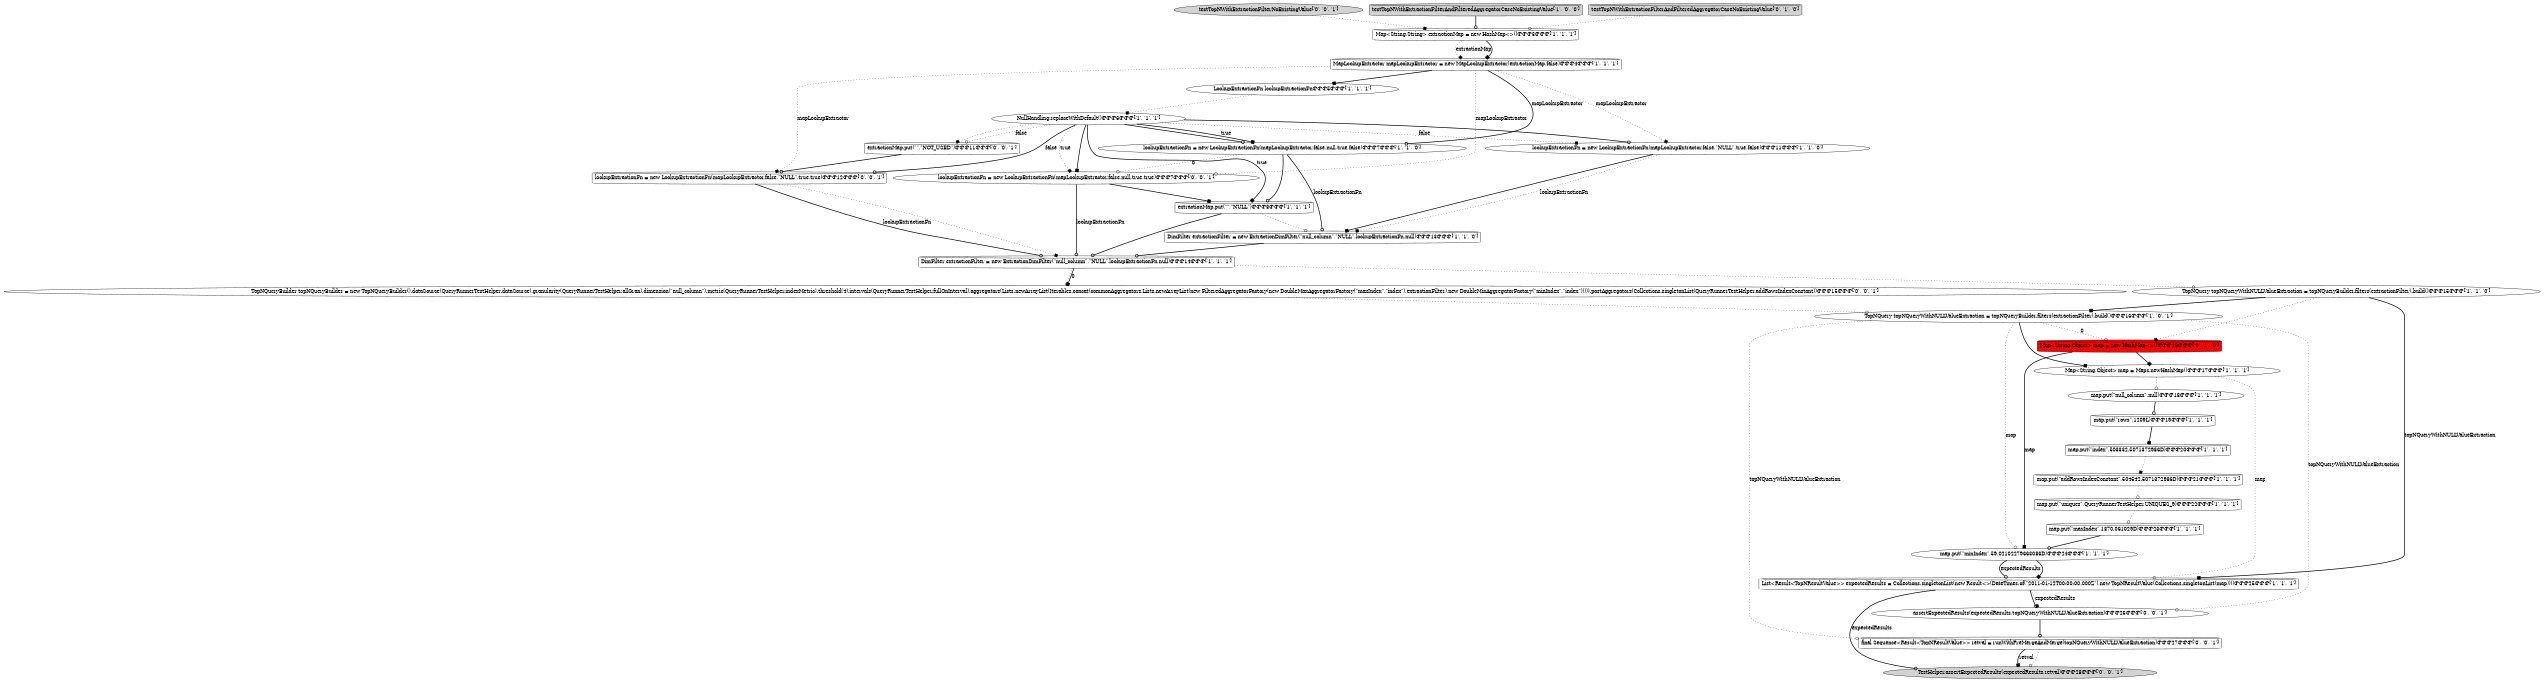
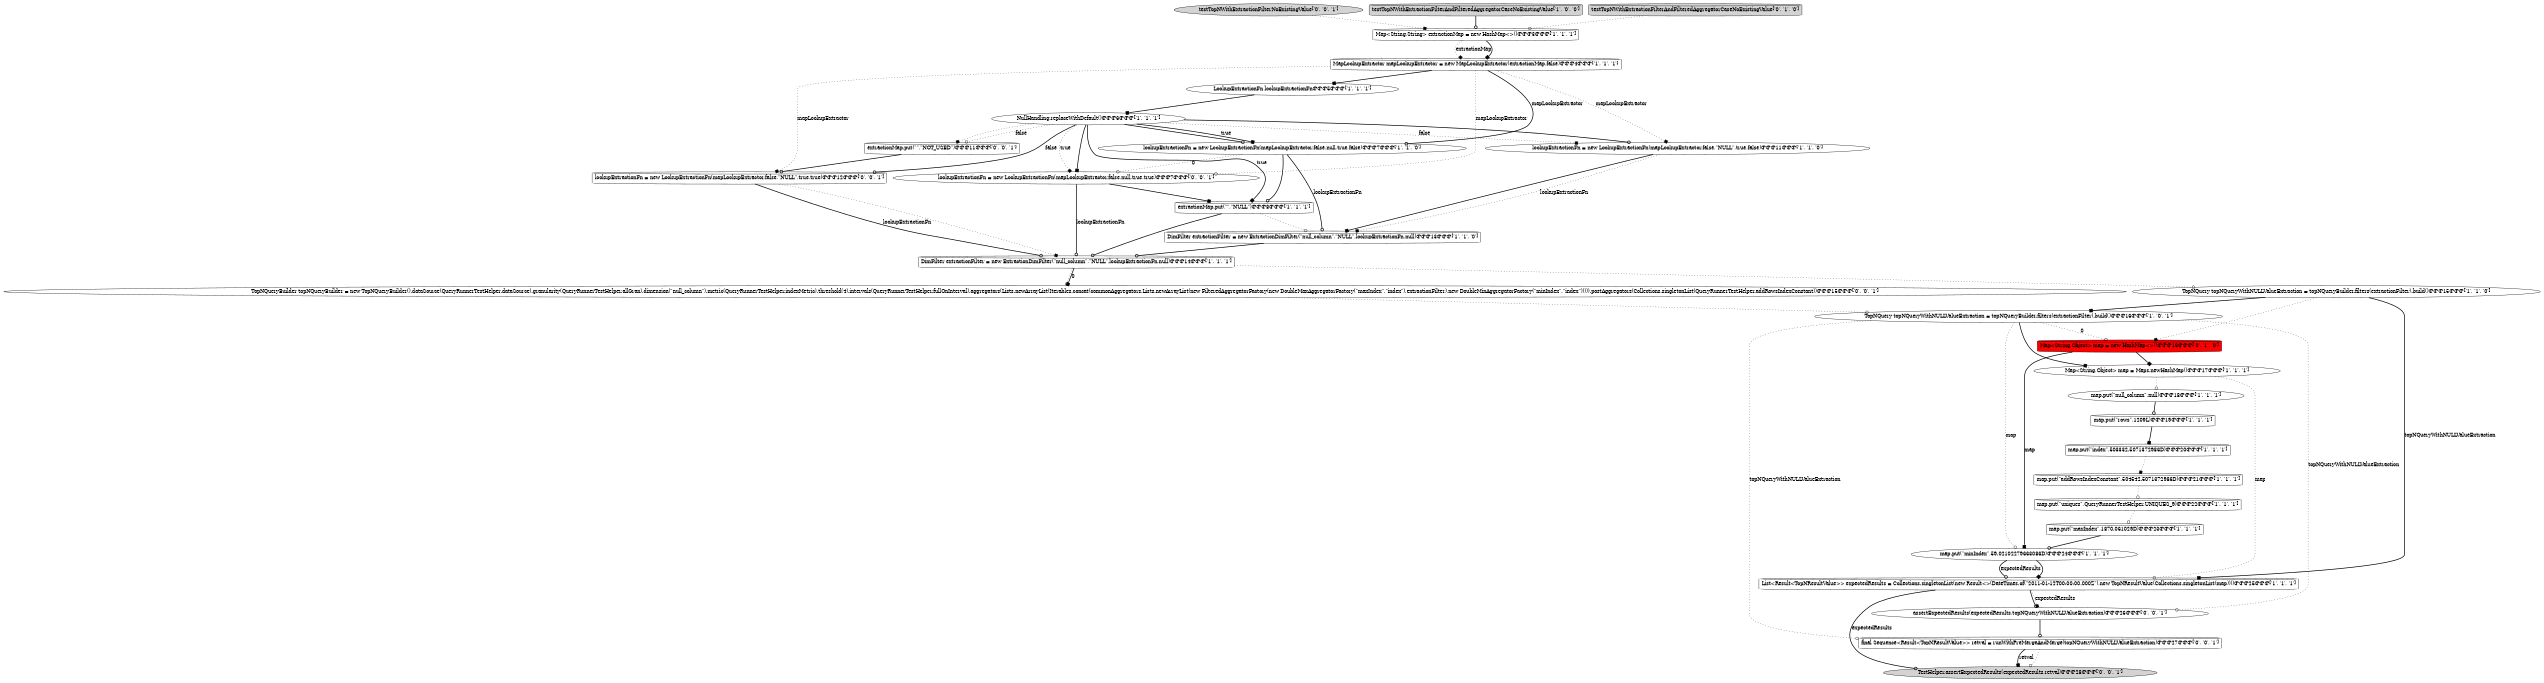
(1192, 104) -> (1192, 104)
